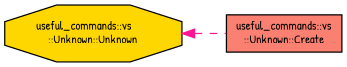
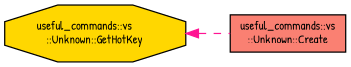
(93, 33) -> (95, 33)
